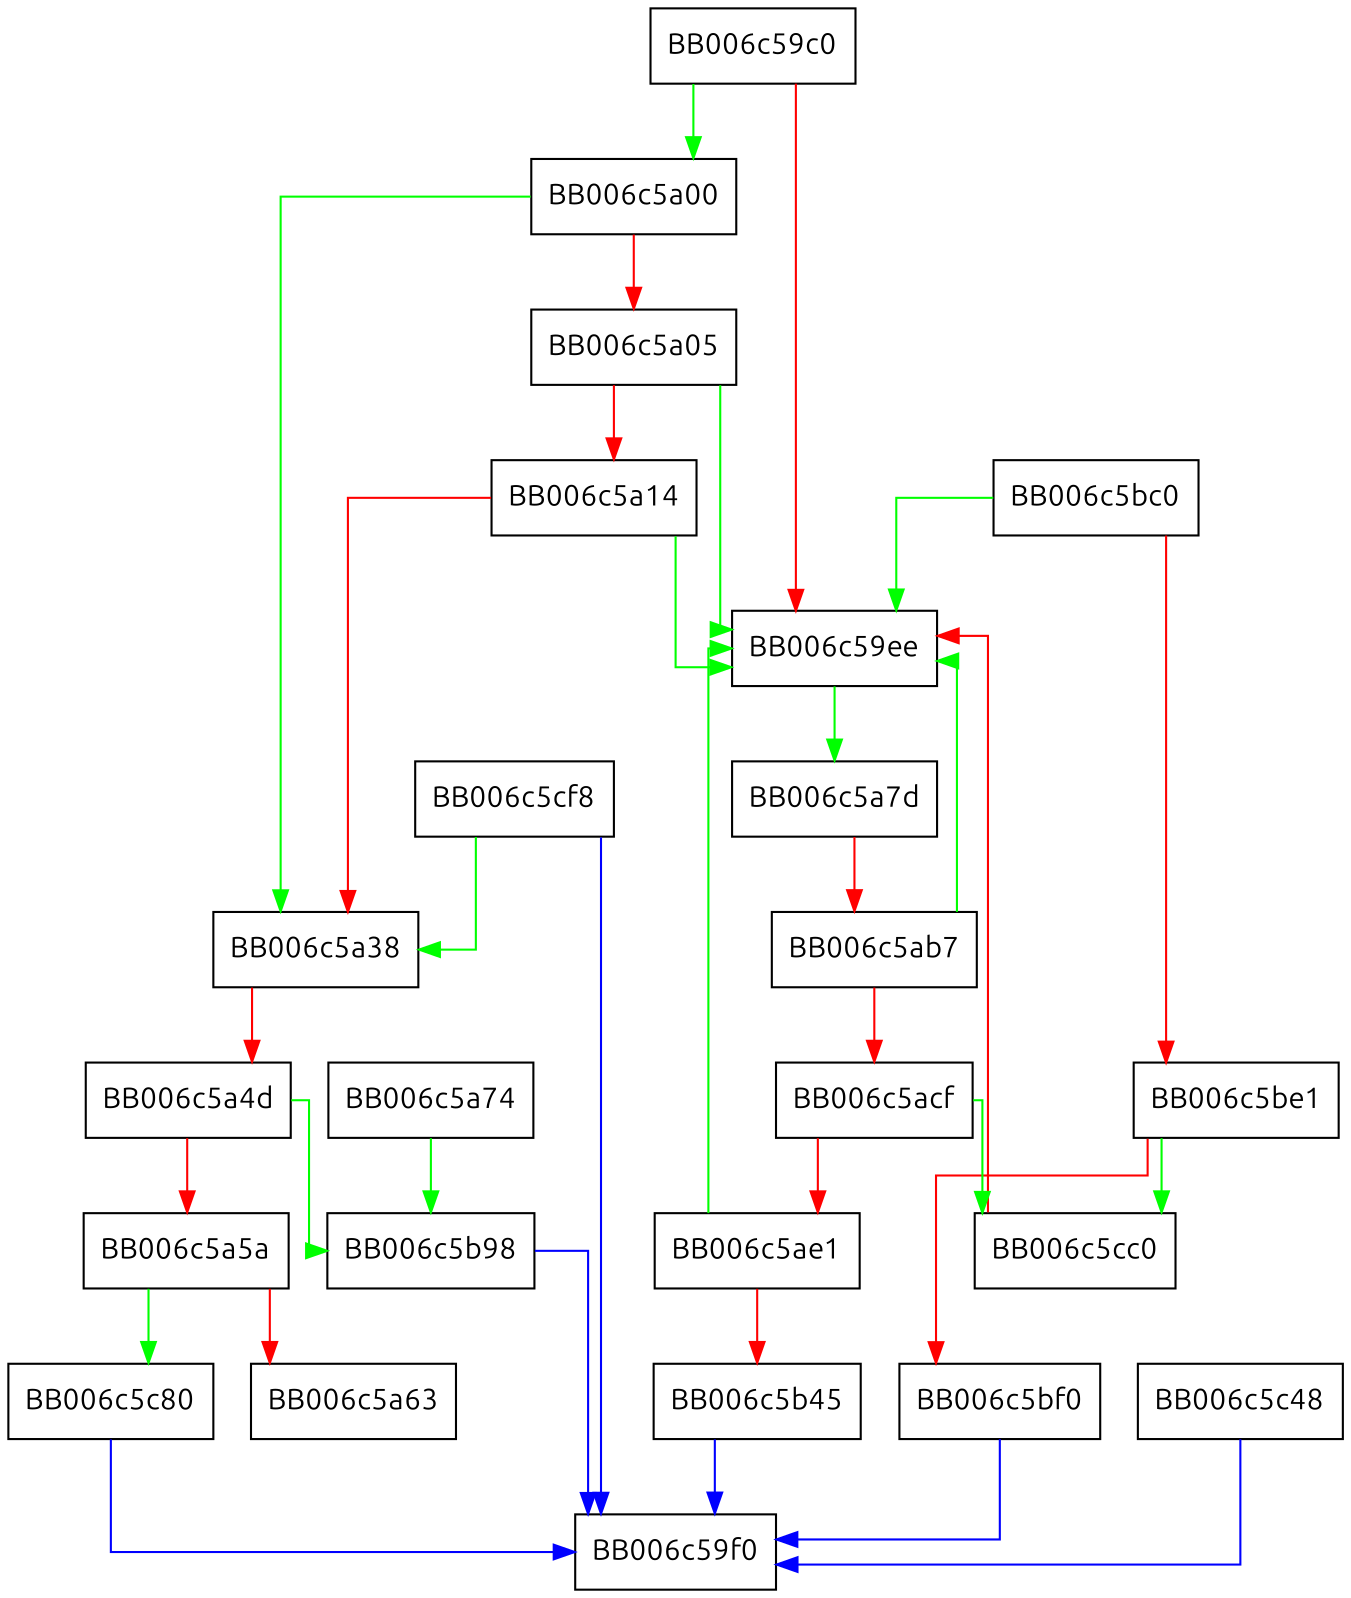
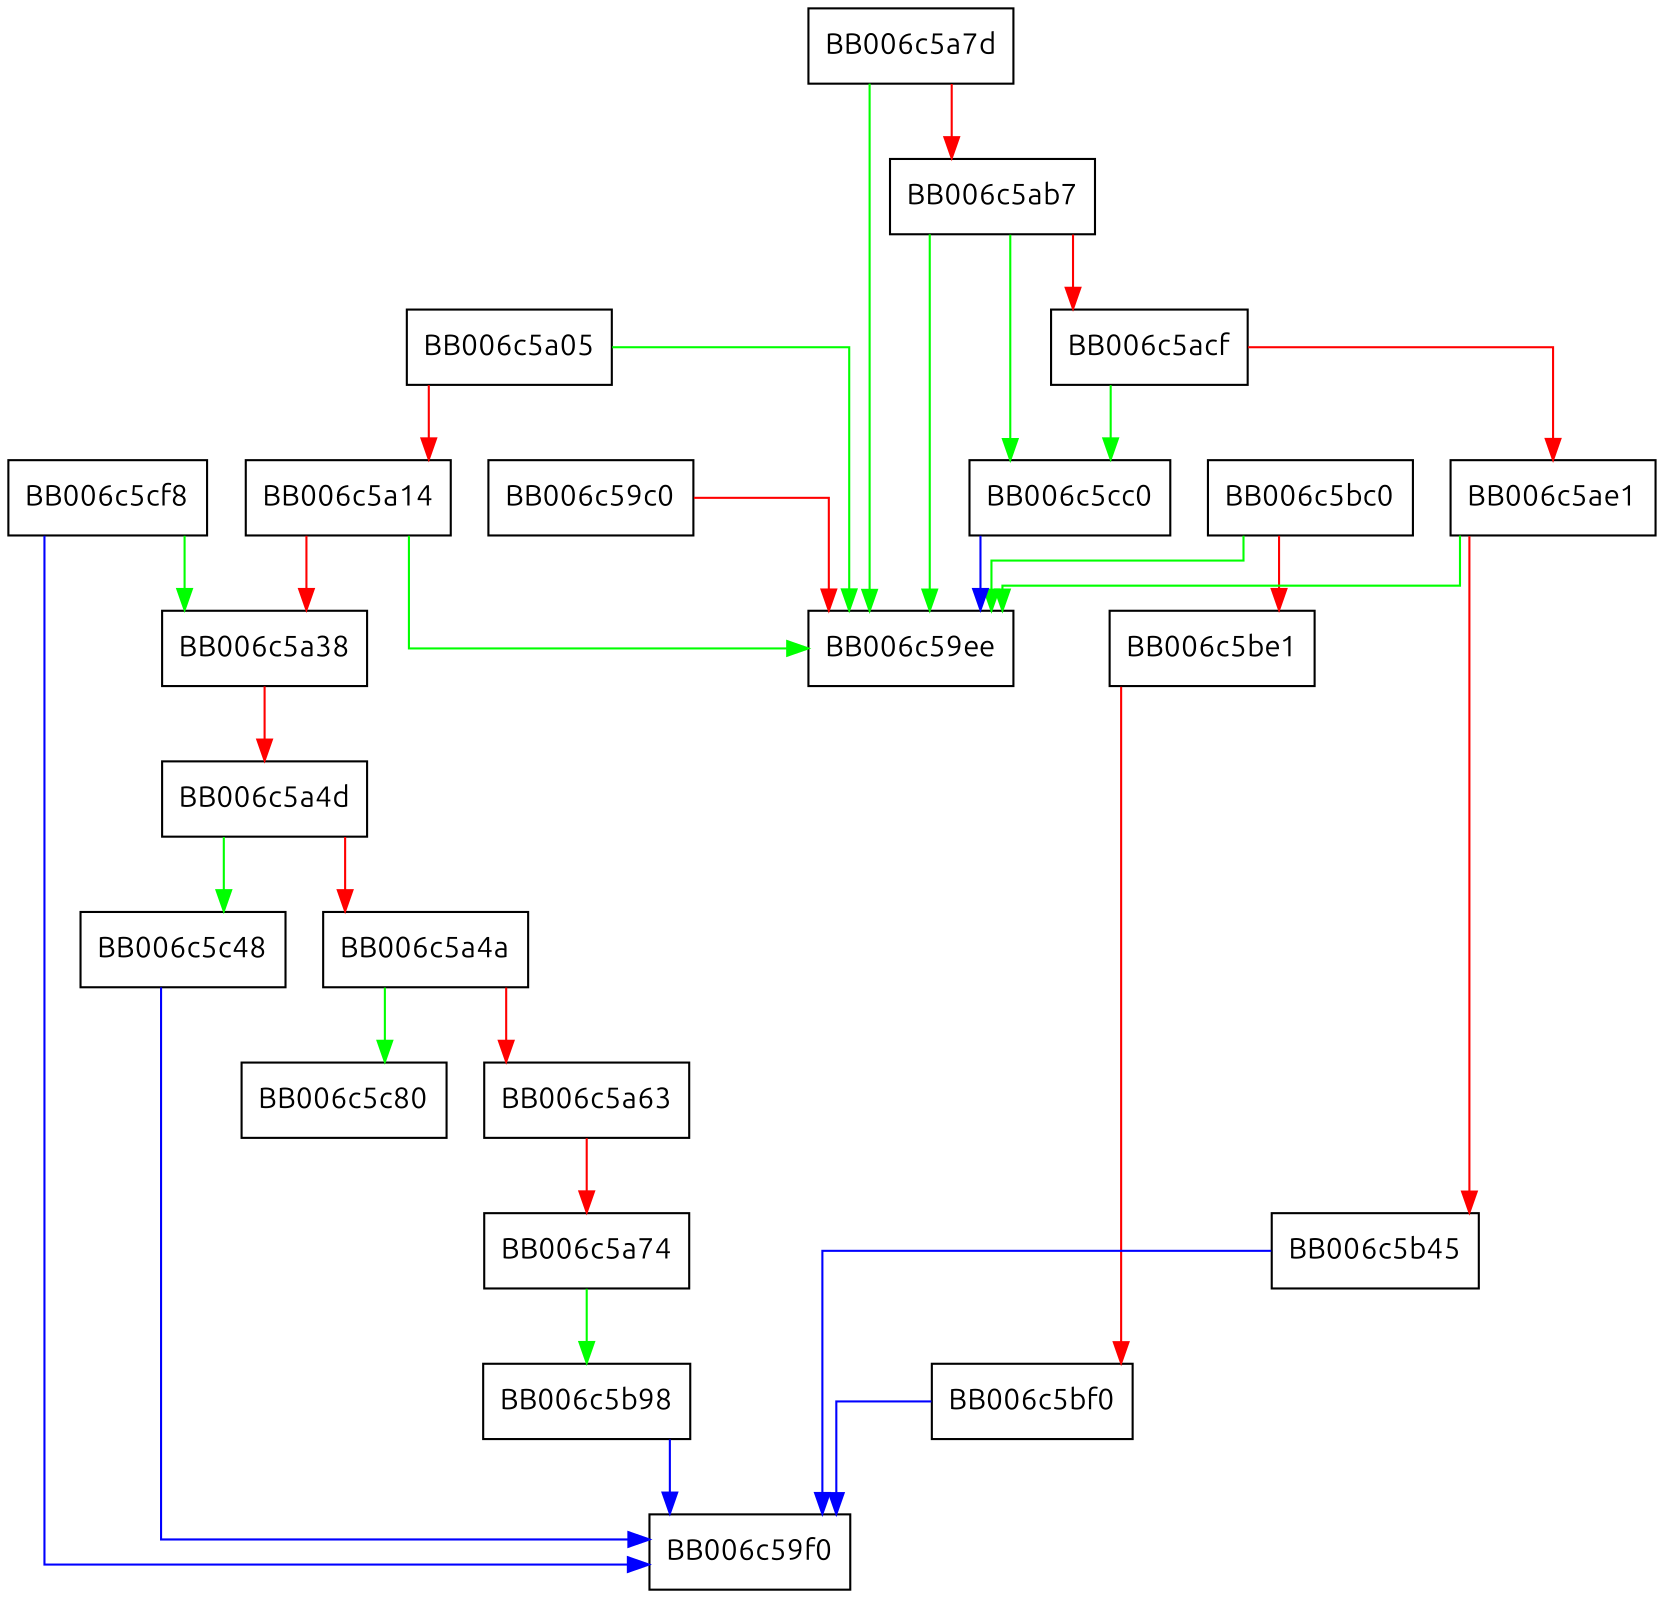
(634, 197) -> none
(835, 713) -> (870, 337)
(988, 909) -> (980, 554)
none -> (587, 1165)
(1162, 1165) -> (1010, 337)
(309, 1168) -> (224, 864)
(186, 1251) -> (426, 950)
(276, 1552) -> none
